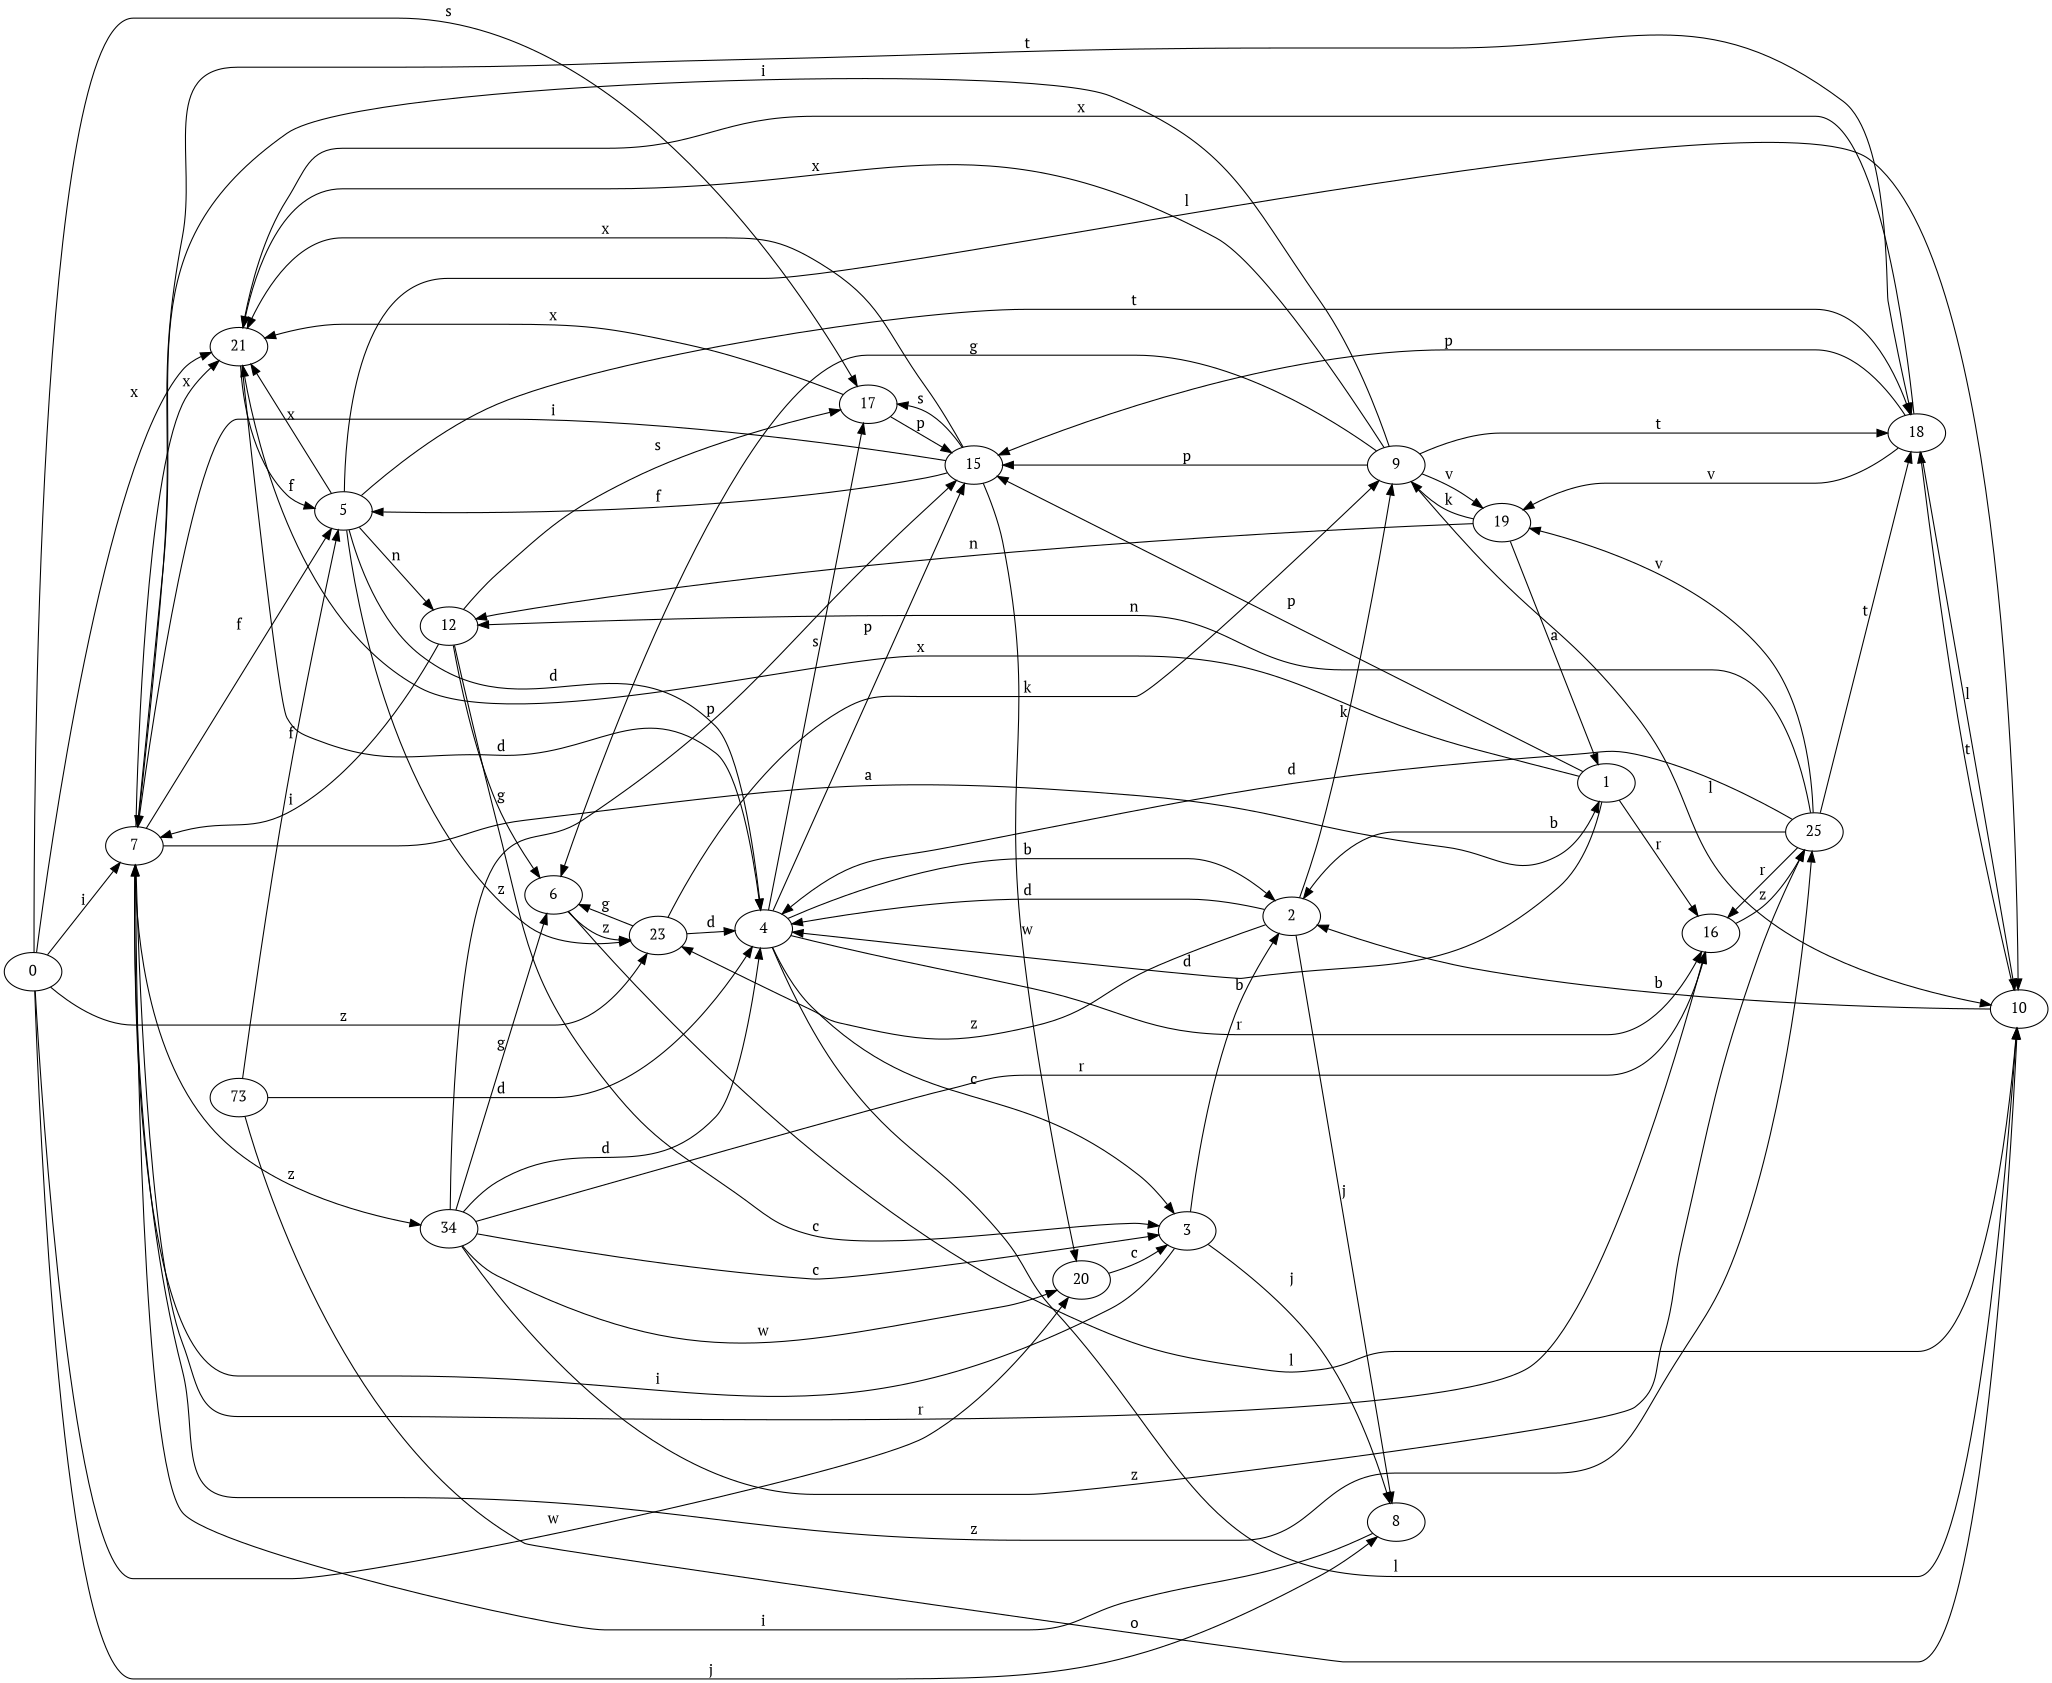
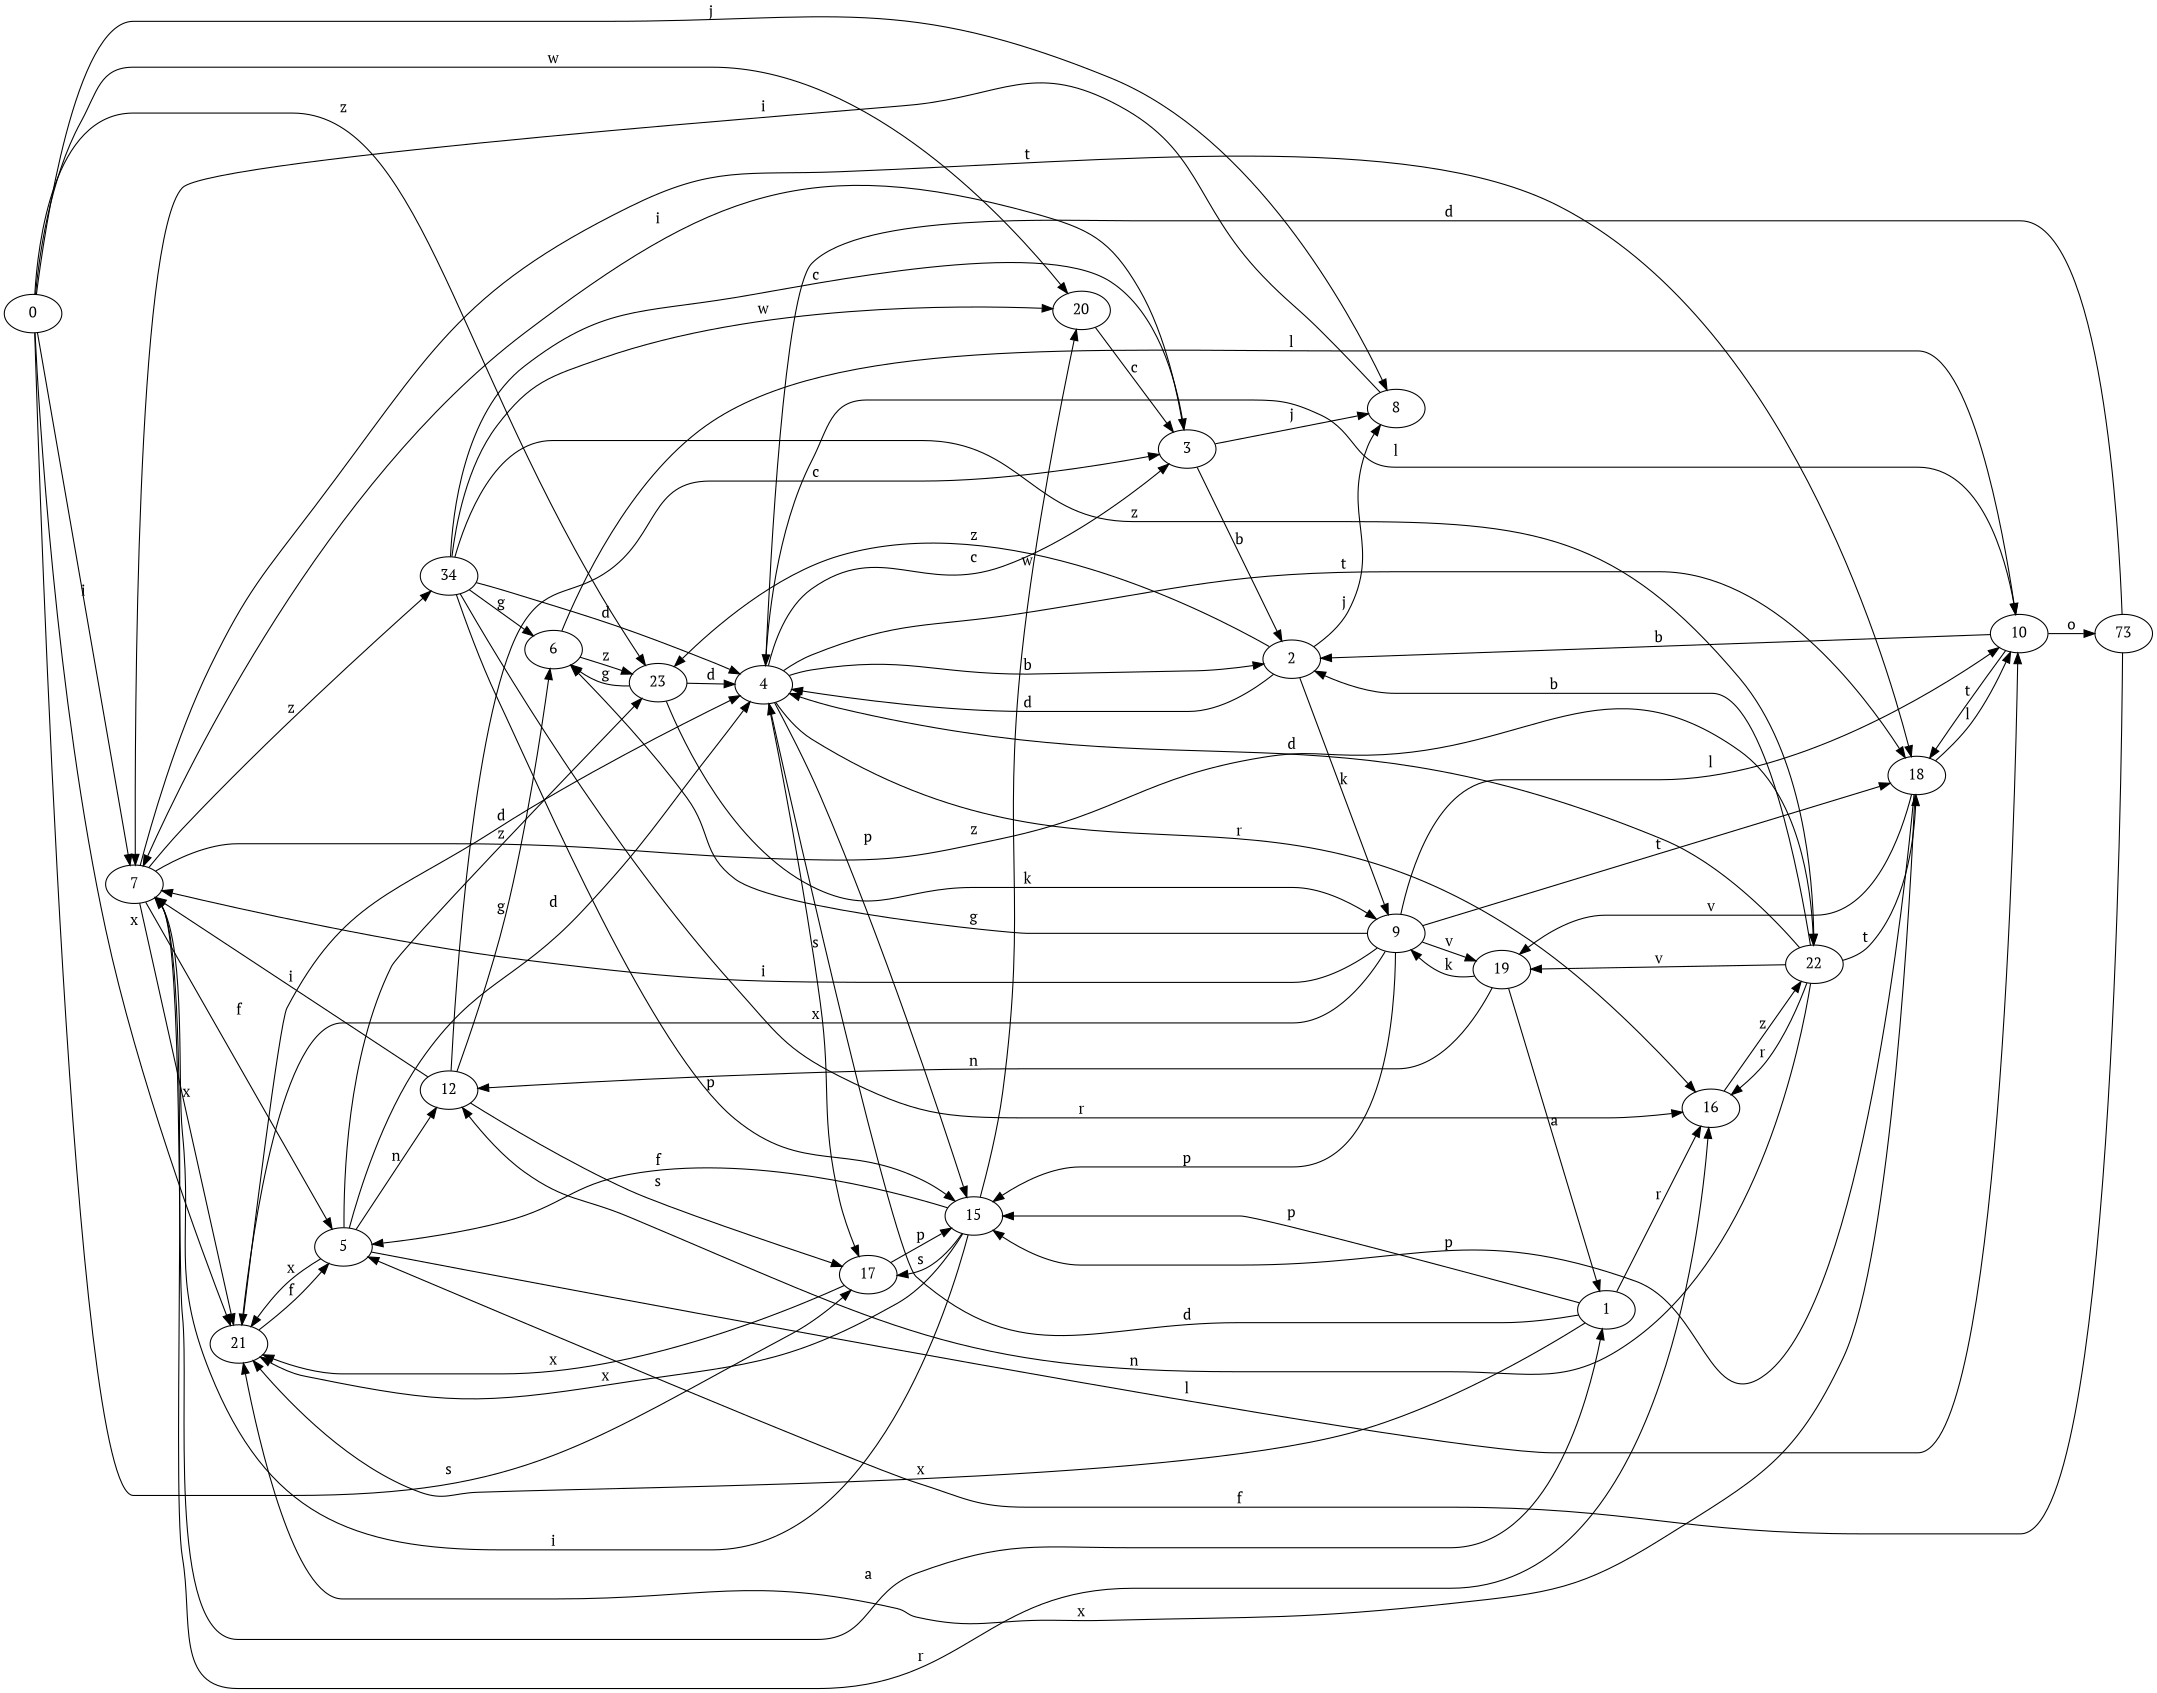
(1139, 309) -> (1370, 572)
(1814, 832) -> (1814, 964)
(1276, 1653) -> (2066, 634)
